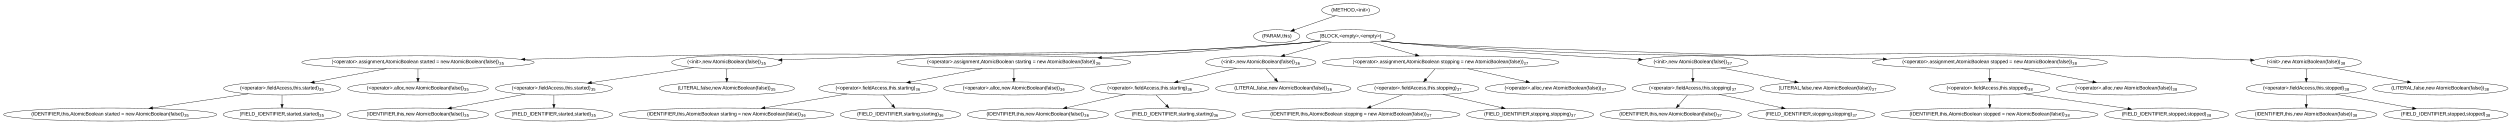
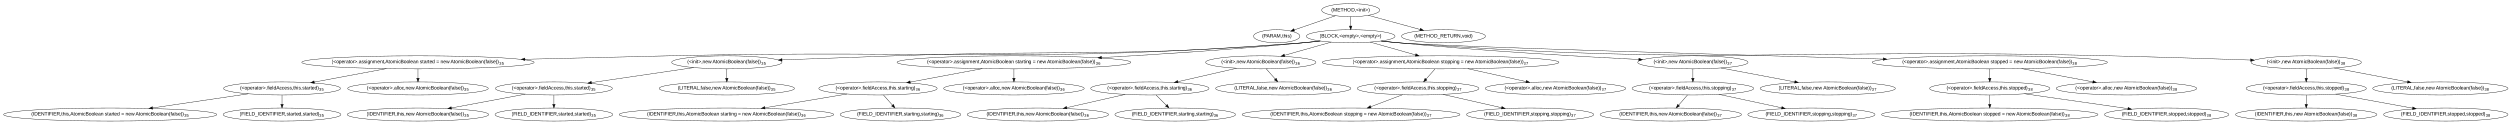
none -> (1351, 21)
none -> (1443, 36)
